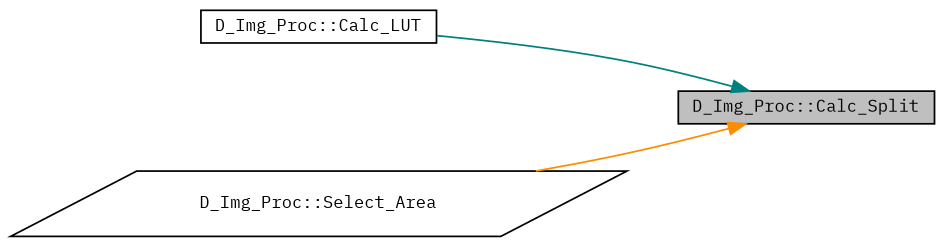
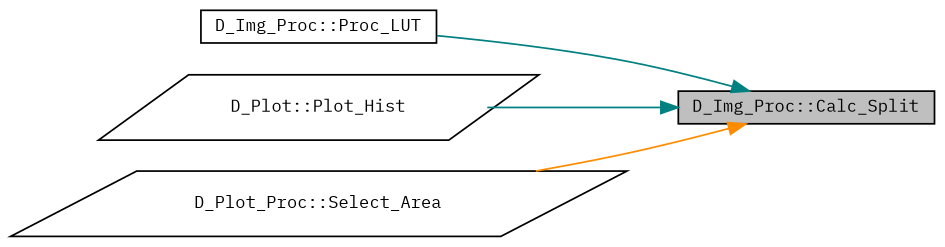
(319, 27) -> (319, 27)
none -> (319, 107)
(319, 204) -> (319, 204)
